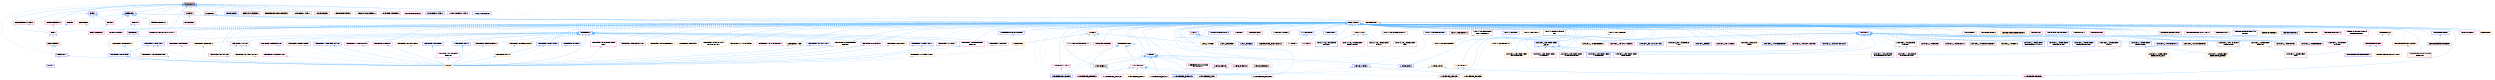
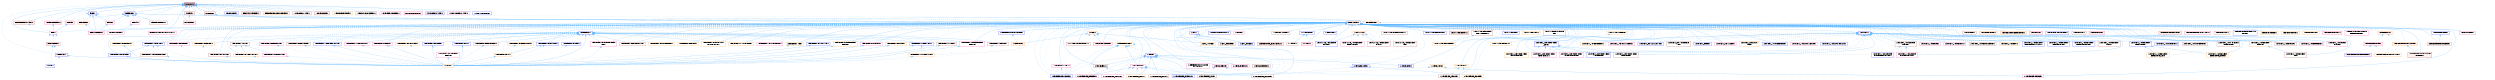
(133, 33) -> none
(1255, 33) -> none
(2290, 33) -> (2290, 33)
(2486, 33) -> none
(1544, 55) -> (1544, 55)
(2420, 55) -> (2420, 55)
(1361, 66) -> (1361, 66)
